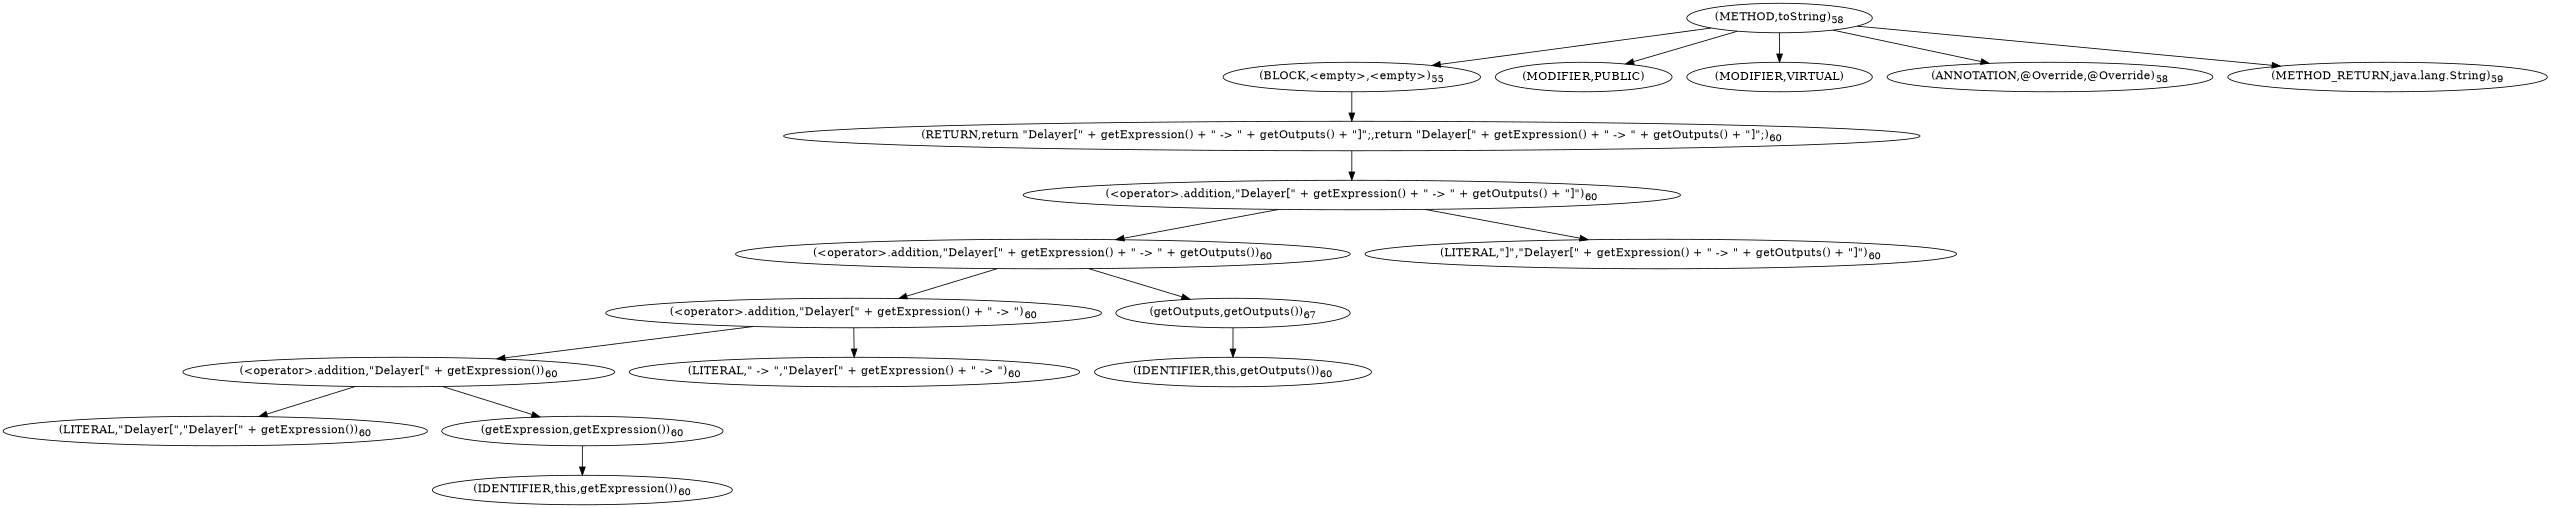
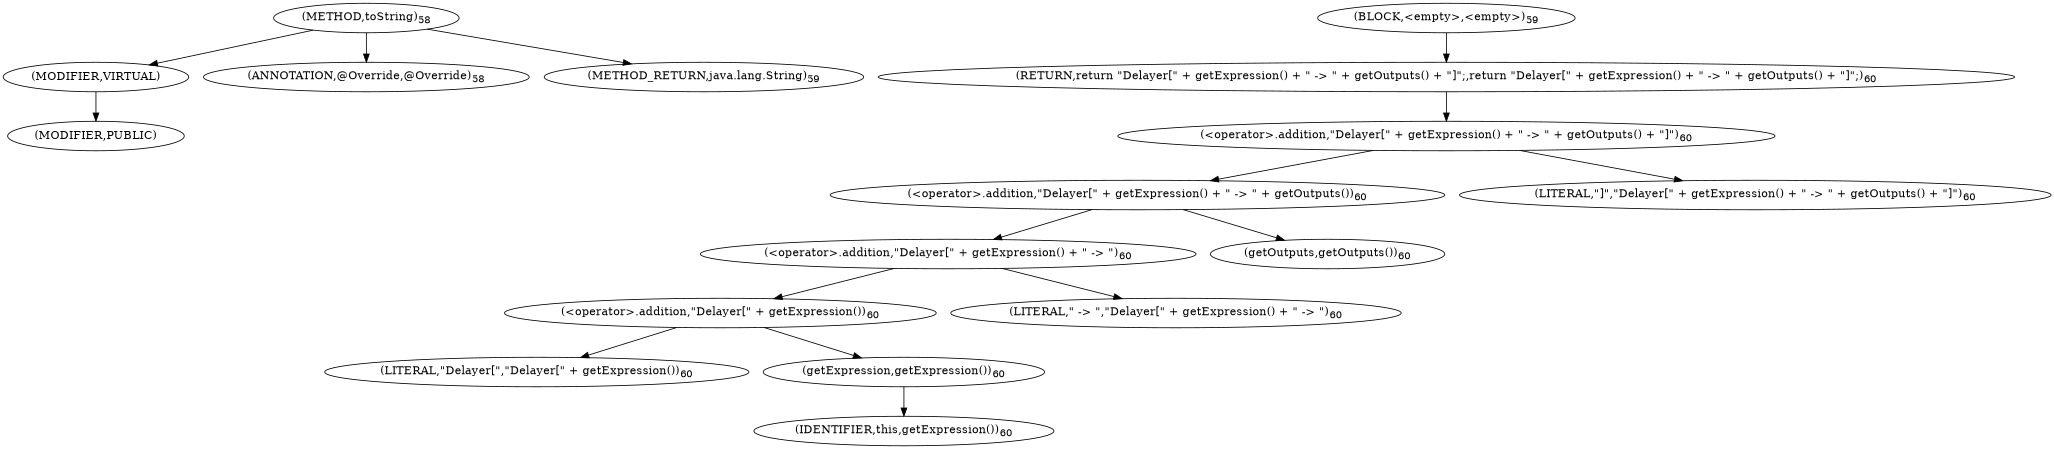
(1576, 46) -> none
(1685, 46) -> (96, 103)
(1438, 76) -> (1532, 17)
(1310, 312) -> (1405, 253)
(1233, 372) -> none
